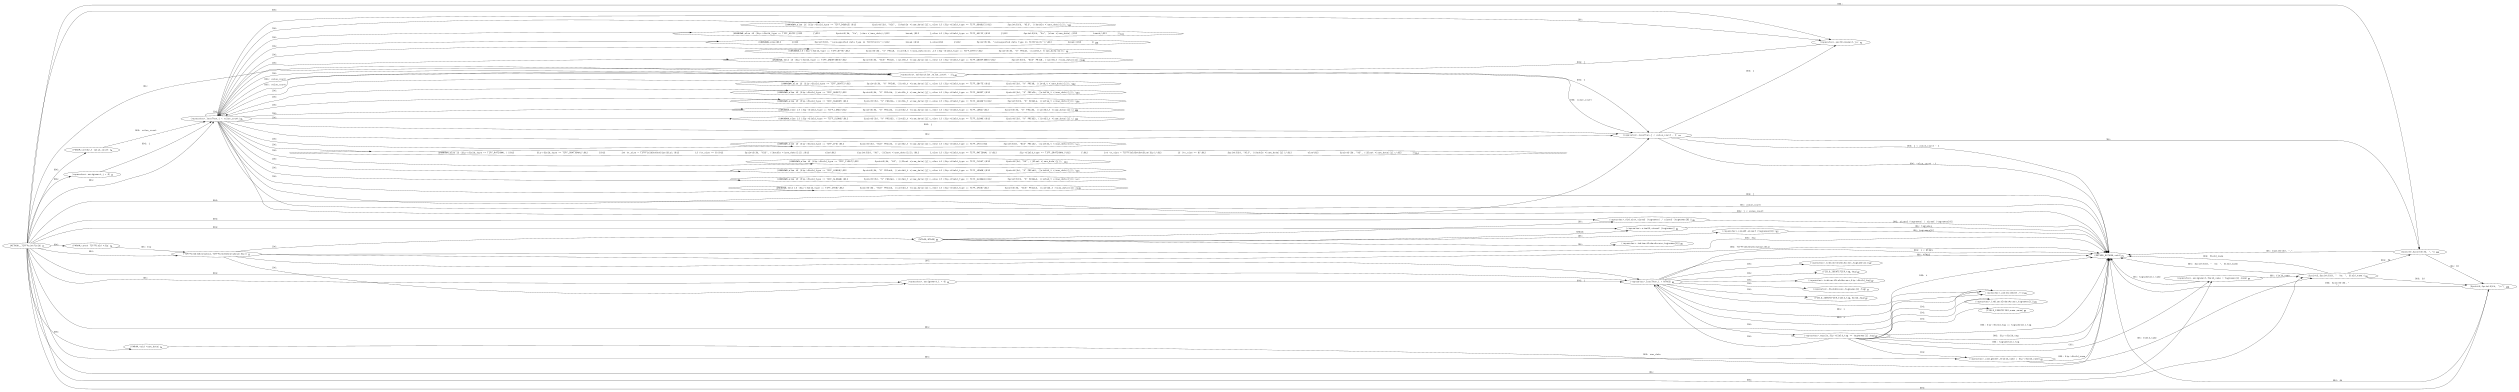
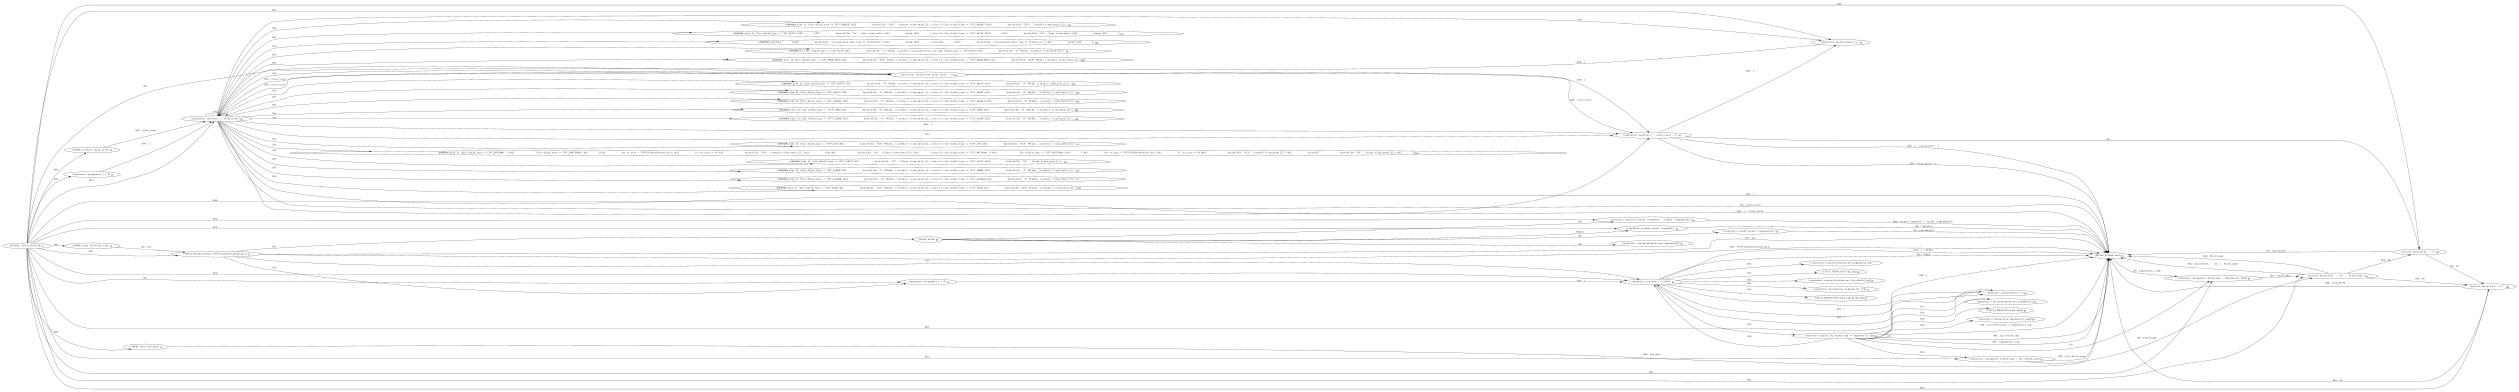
(2152, 283) -> (2142, 274)
none -> (2006, 319)
